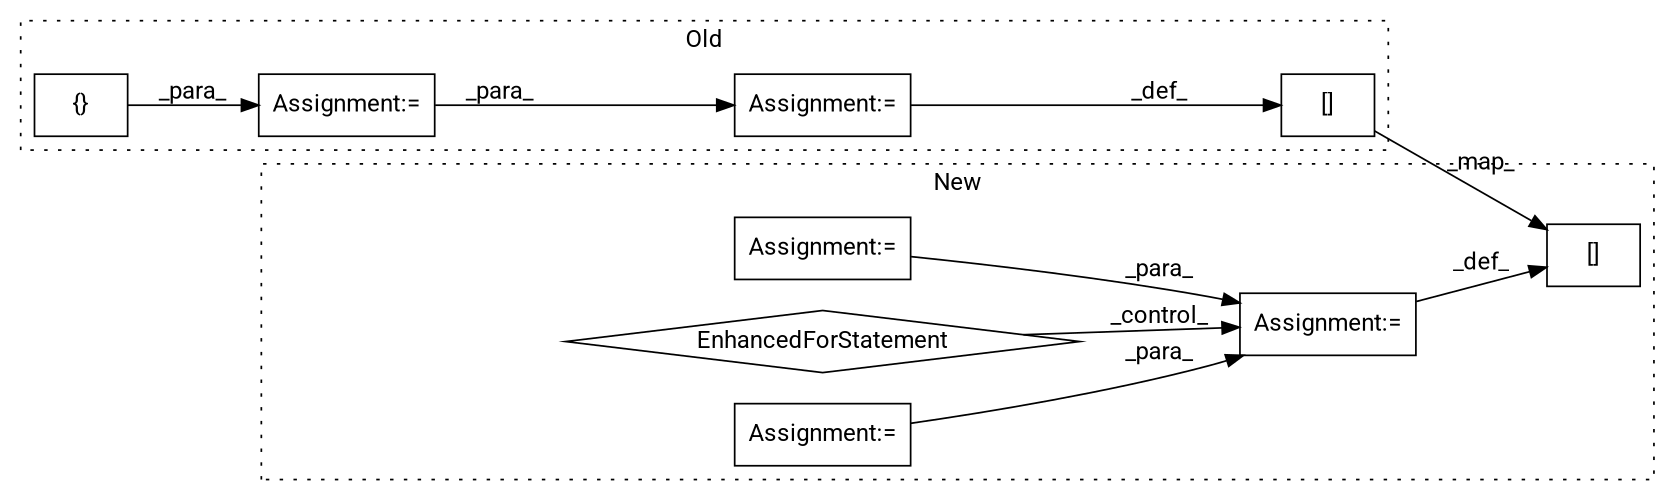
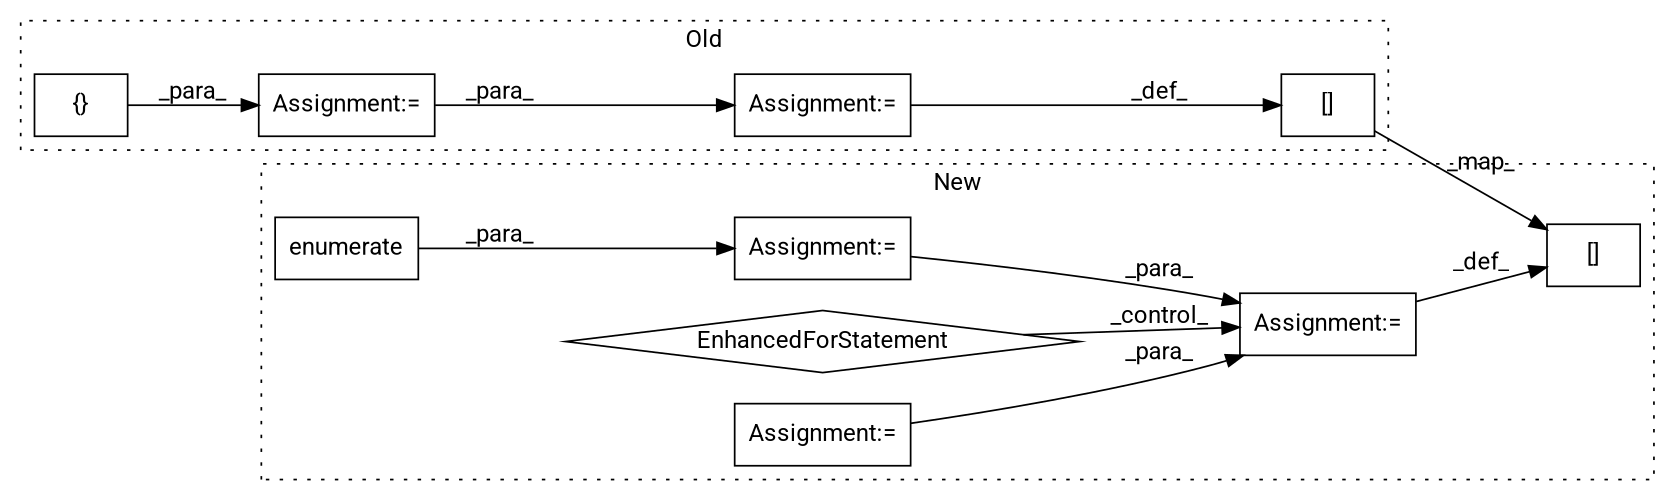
none -> (347, 248)
